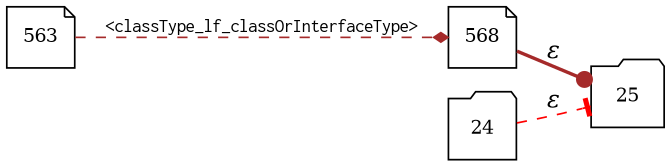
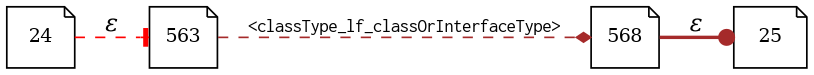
(628, 97) -> (770, 37)
(550, 116) -> (108, 37)
(482, 129) -> (41, 37)
